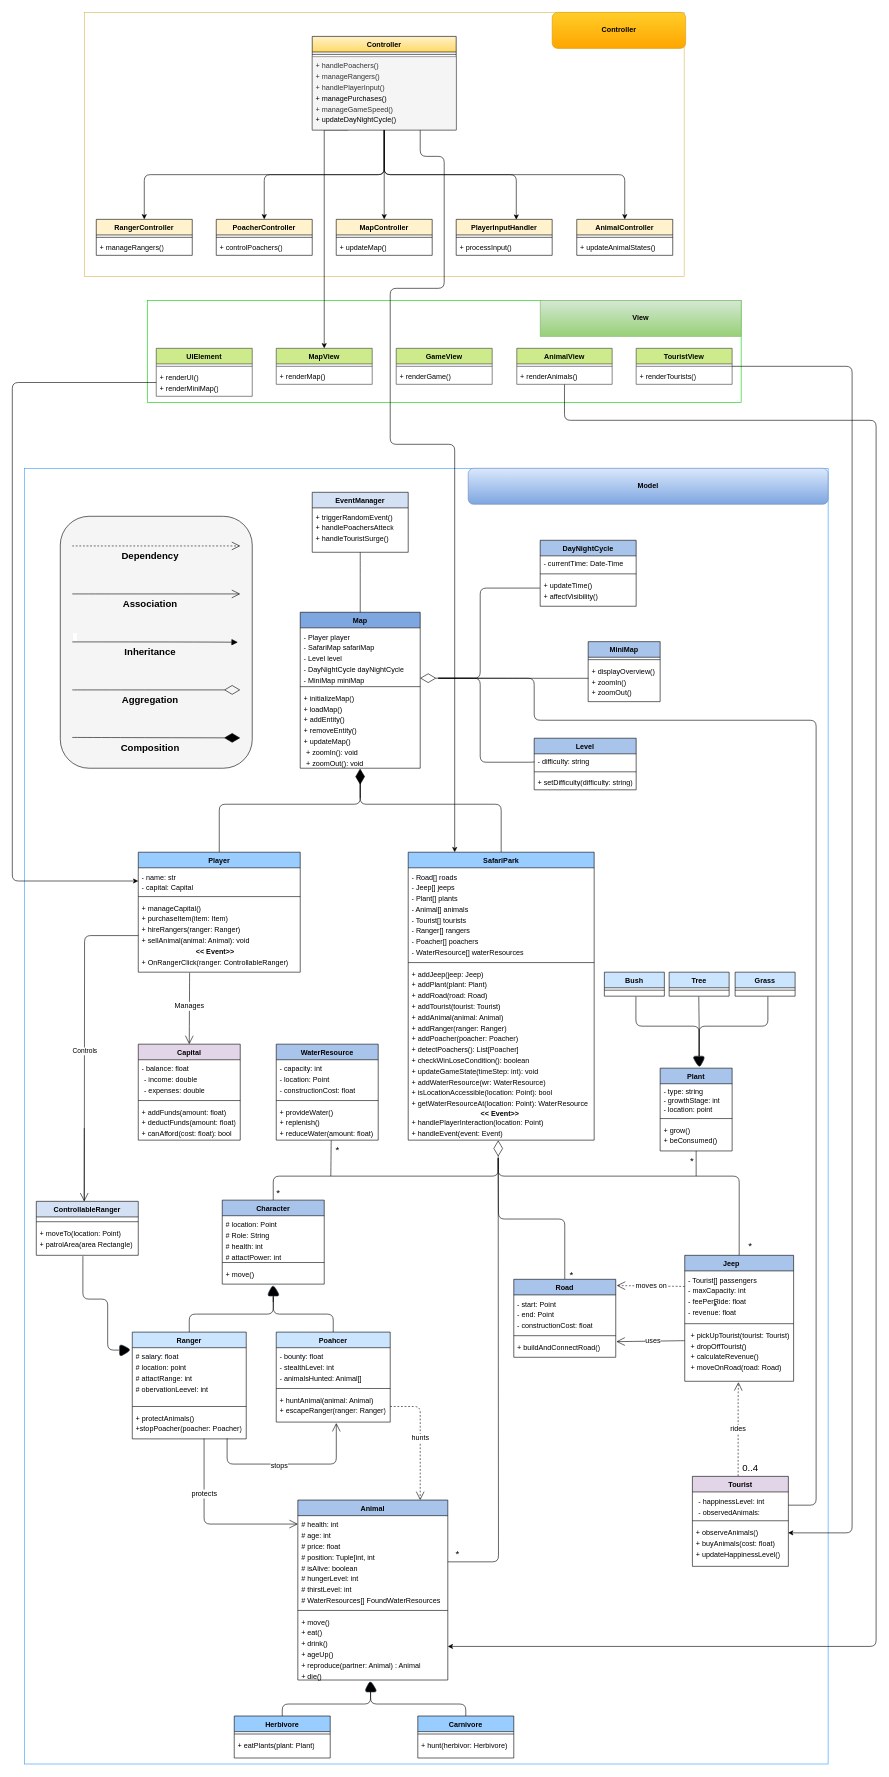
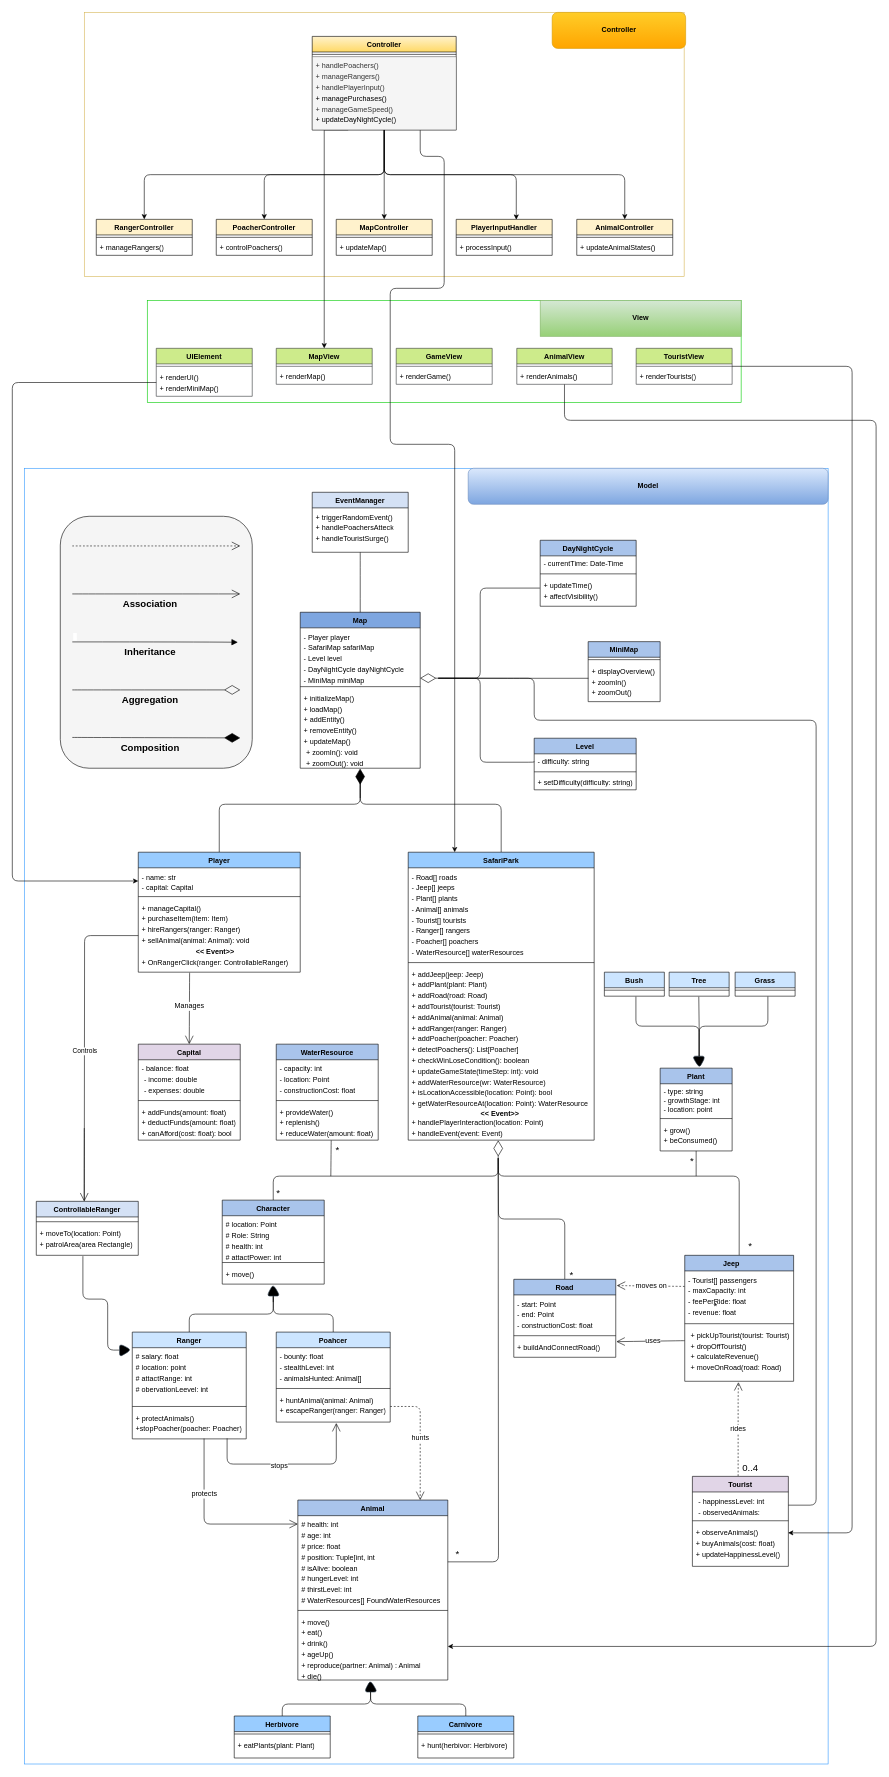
(150, 555) -> none
